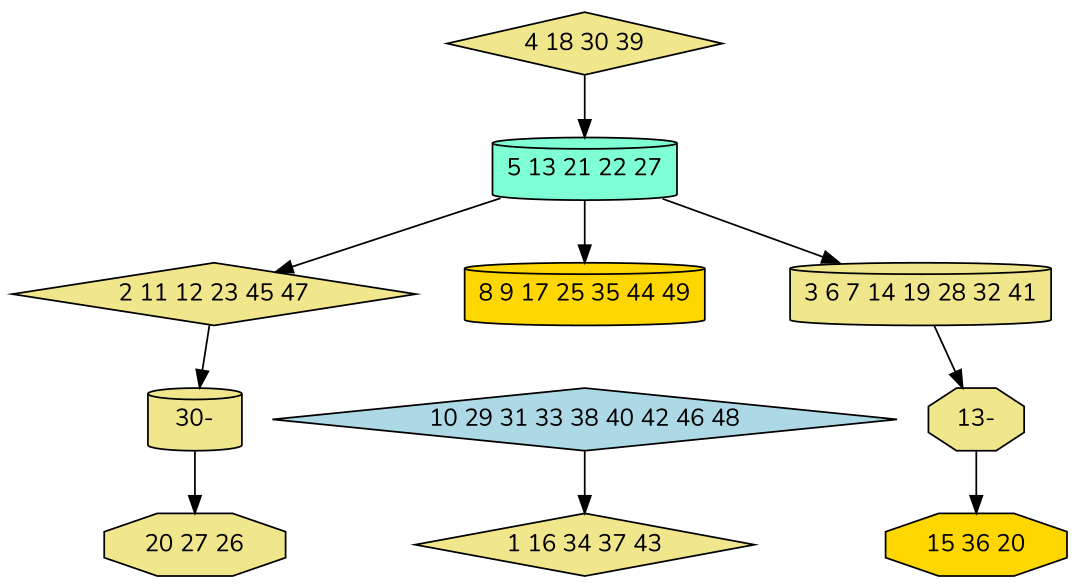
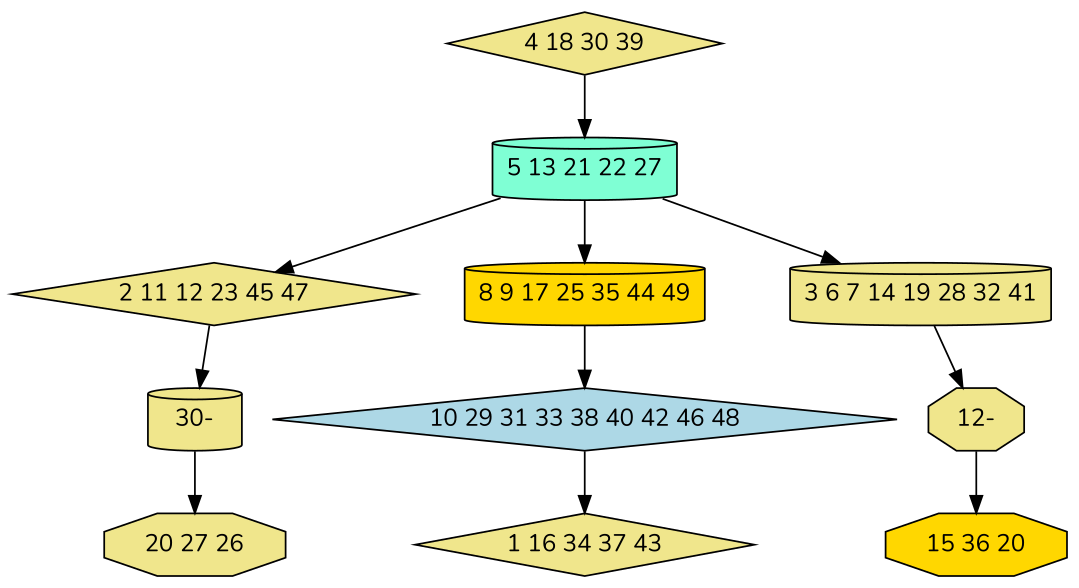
none -> (585, 348)
(976, 419) -> (976, 419)
